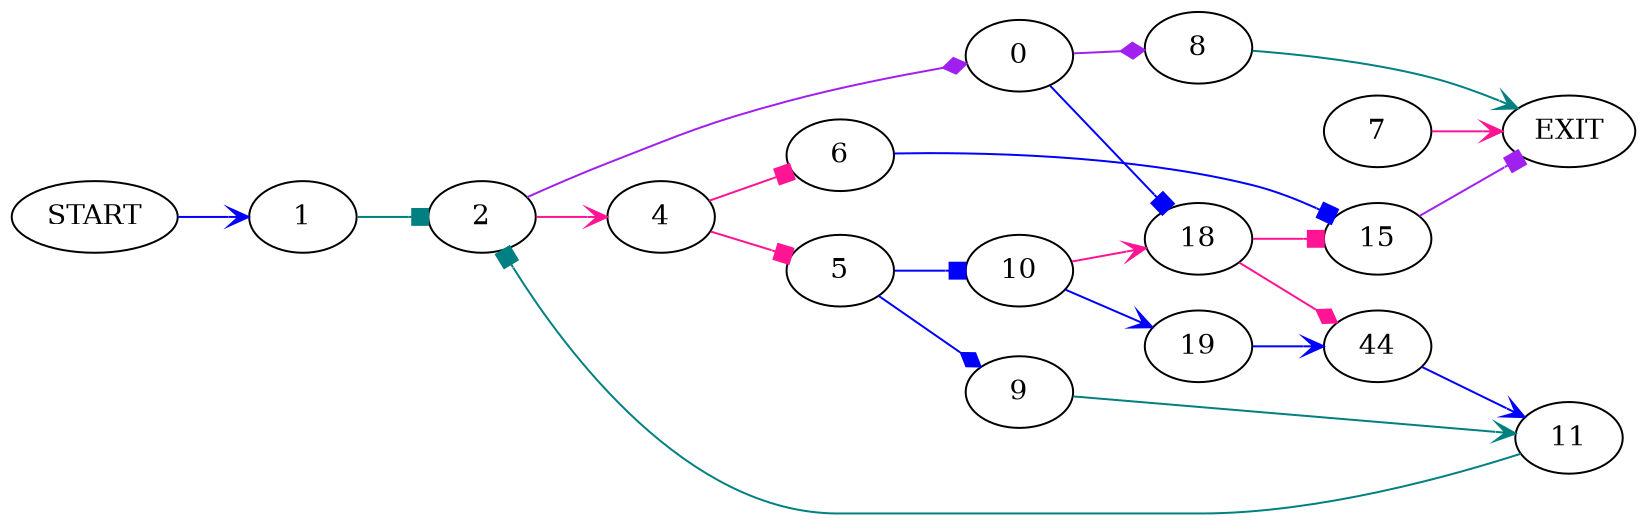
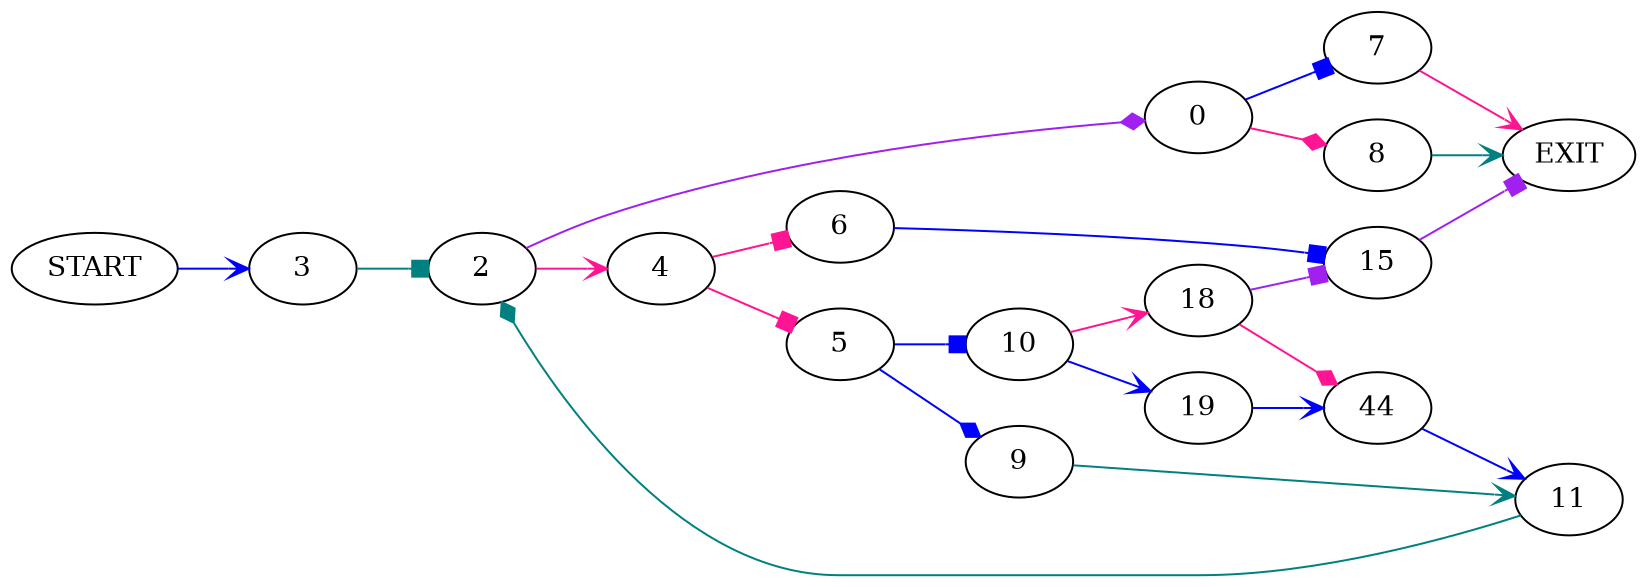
(1097, 52) -> (1276, 134)
(1102, 140) -> (1279, 86)
(303, 217) -> (303, 269)
(1278, 239) -> (1278, 284)
(971, 513) -> (969, 575)
